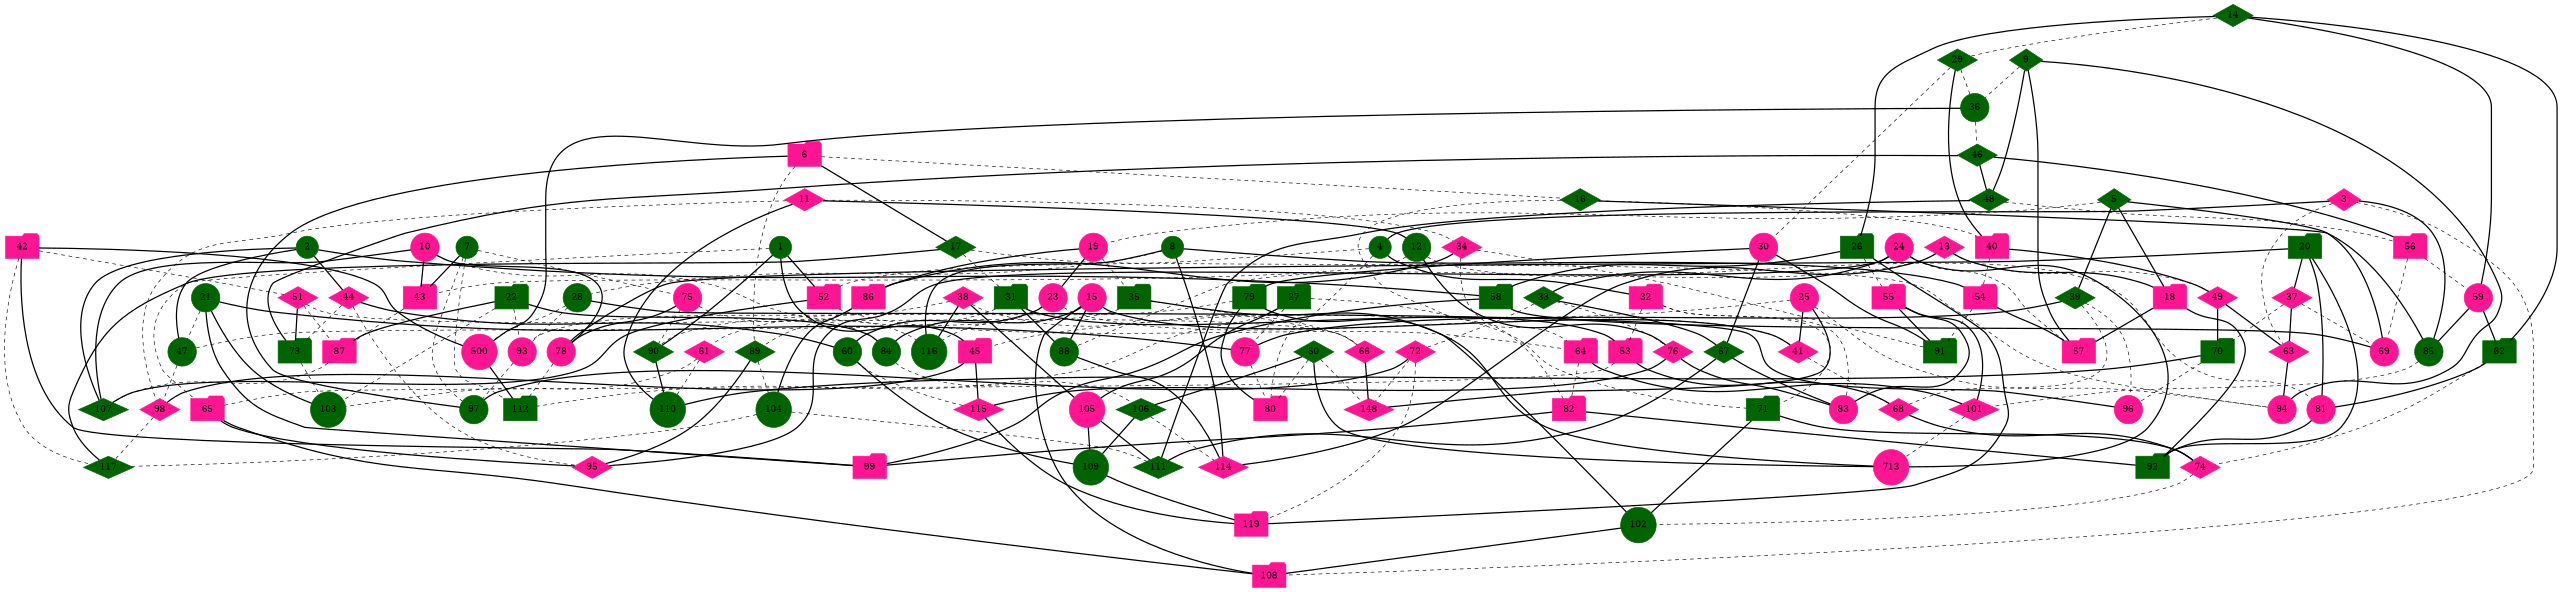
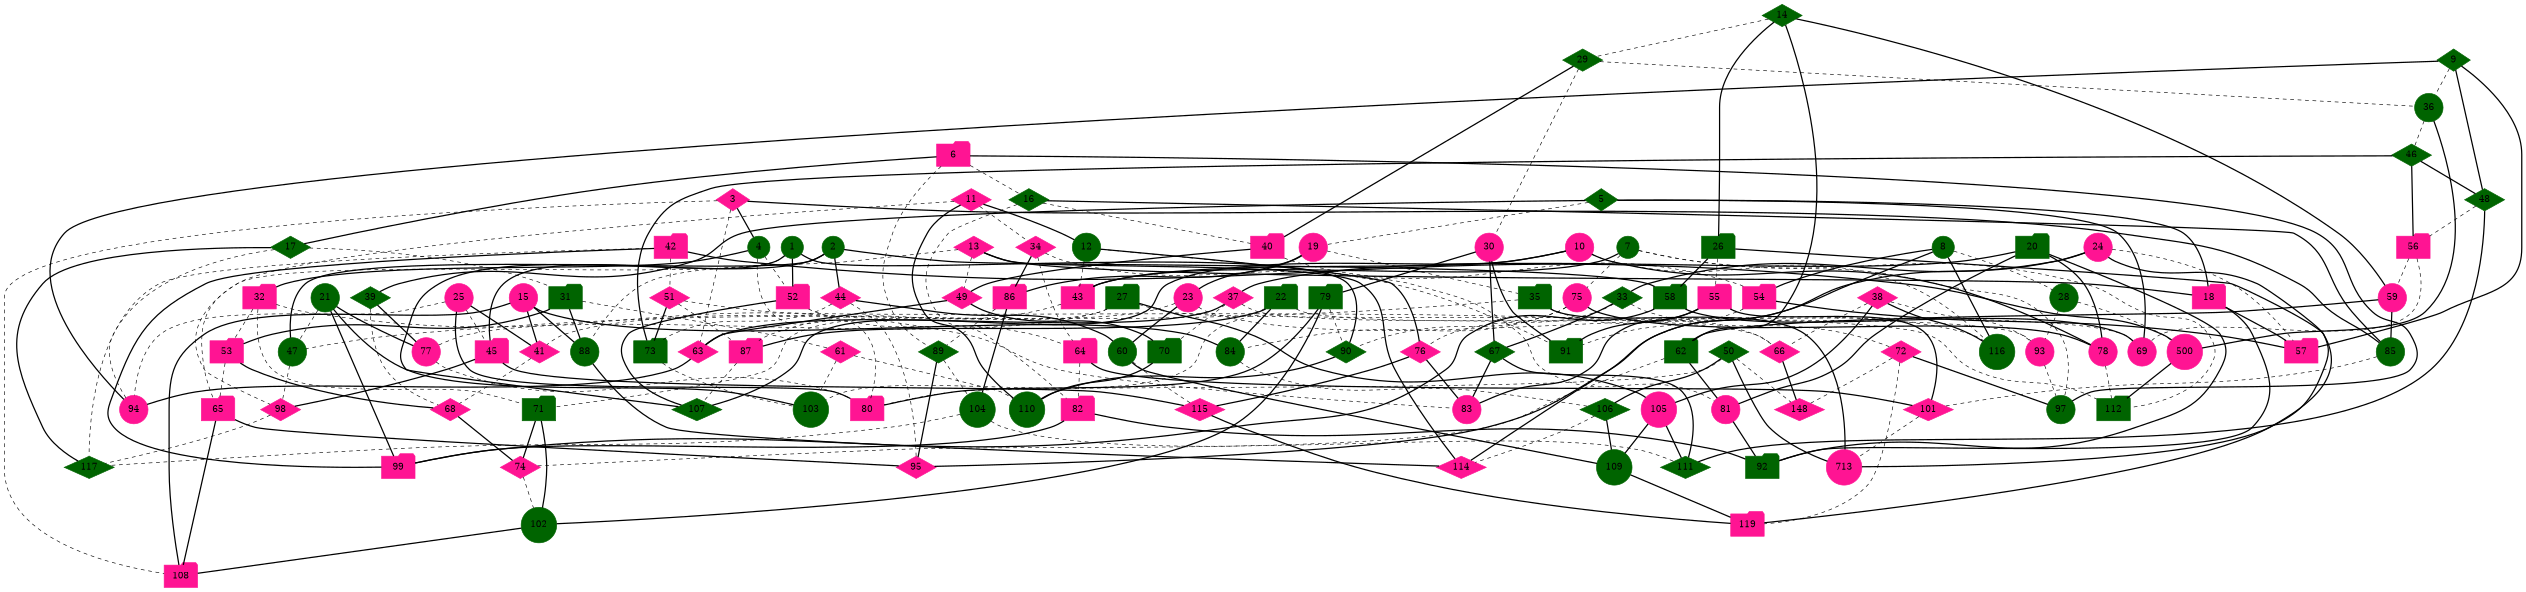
(1640, 390) -> (518, 381)
(2128, 410) -> none
